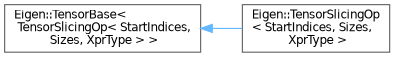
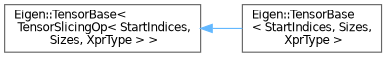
(316, 28) -> (312, 28)
